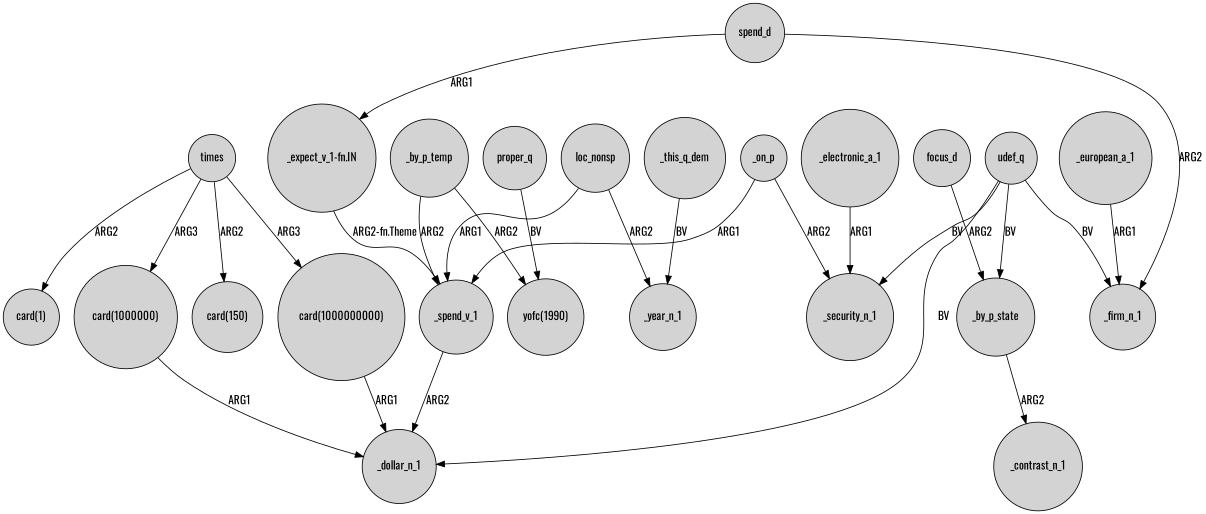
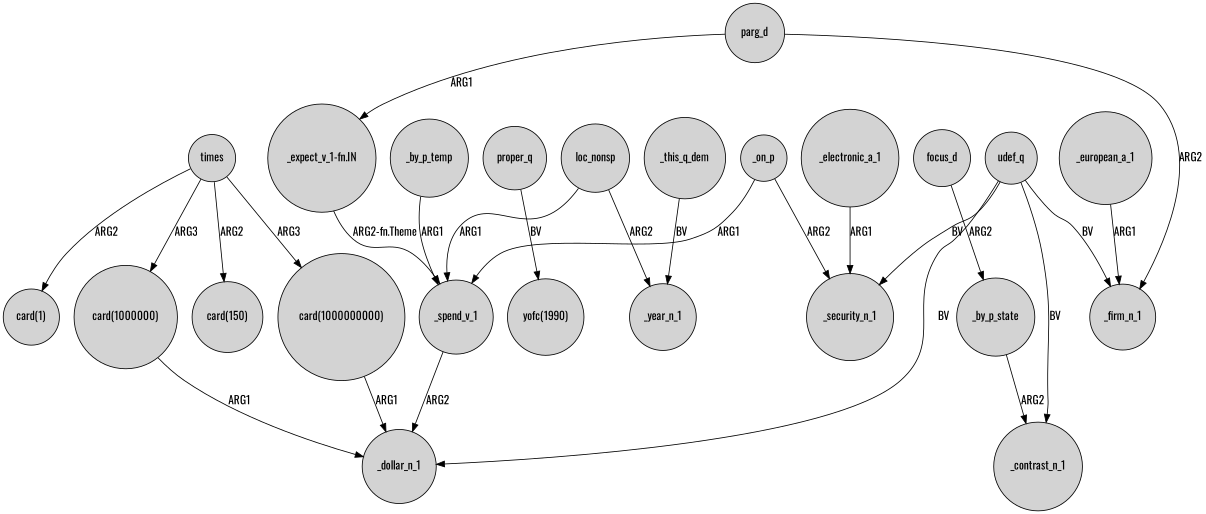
(755, 33) -> (755, 33)
(1005, 227) -> (1048, 297)
(489, 232) -> none
(433, 233) -> (433, 233)
